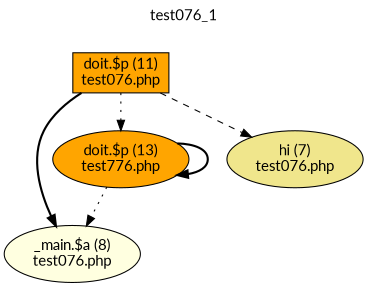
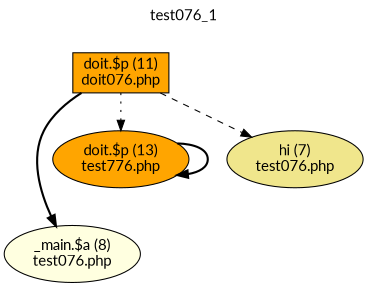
(121, 73) -> (121, 73)
(99, 202) -> none
